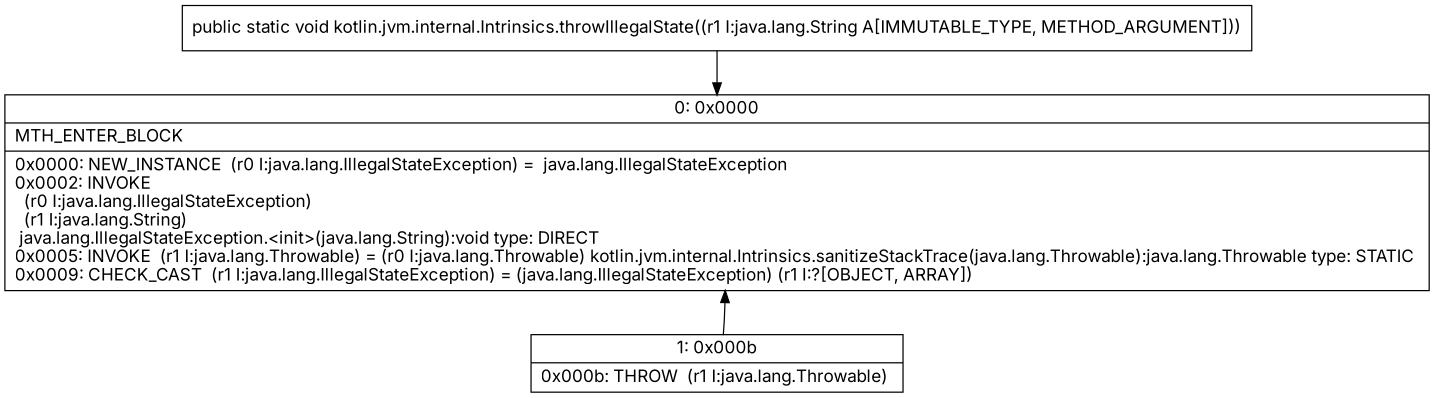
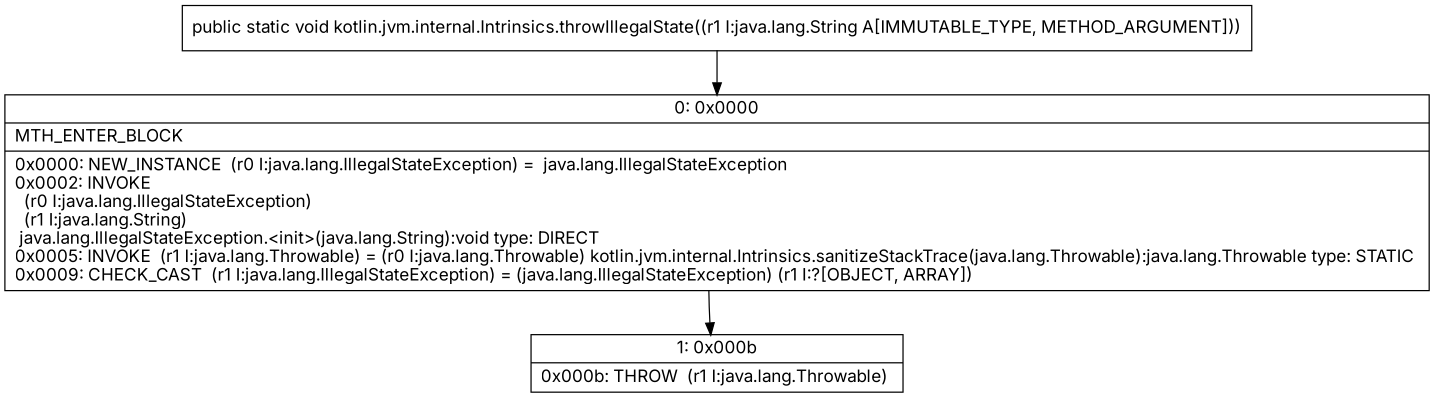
(724, 319) -> (709, 307)
